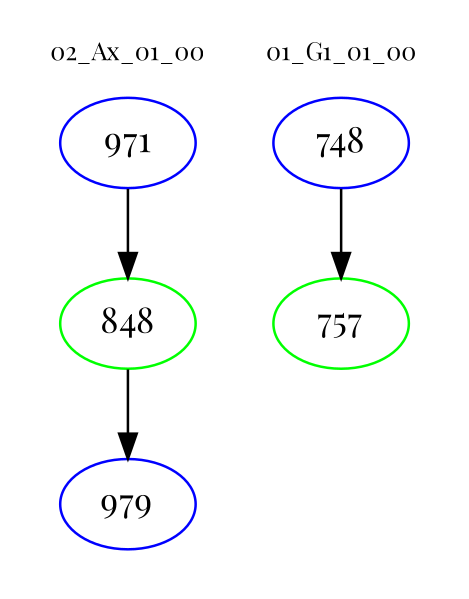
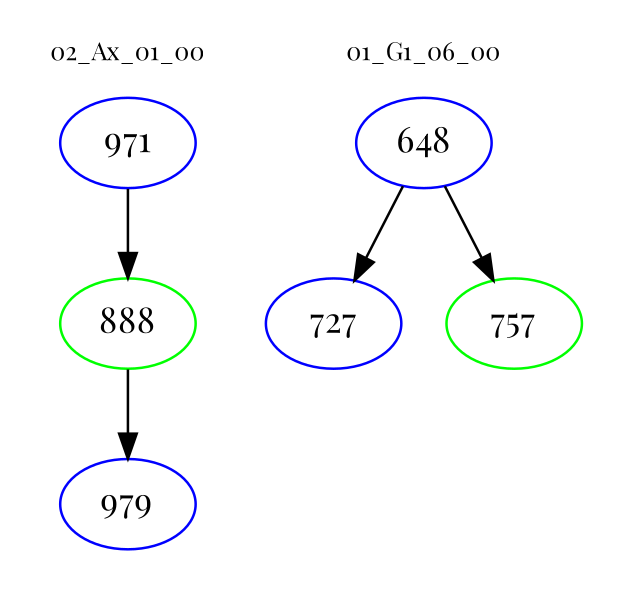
(342, 54) -> (424, 54)
(341, 143) -> (424, 143)
(128, 324) -> (128, 324)
none -> (334, 324)
